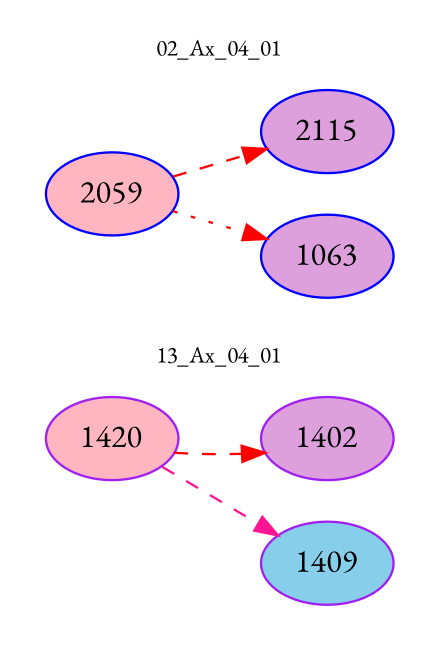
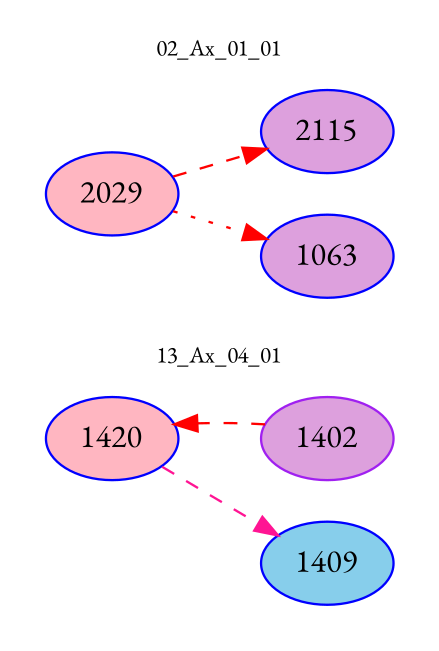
(220, 50) -> (220, 50)
(112, 194) -> (112, 194)
(112, 439) -> (112, 439)
(208, 454) -> (231, 423)
(327, 563) -> (327, 563)
